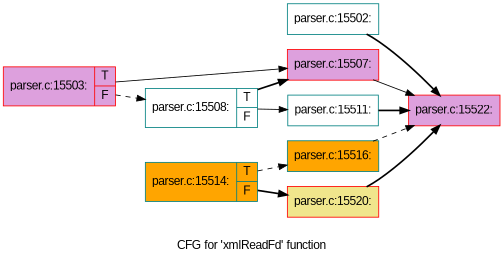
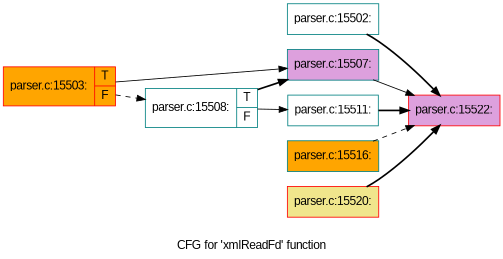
(333, 65) -> (333, 65)
(59, 86) -> (59, 86)
(201, 182) -> none
